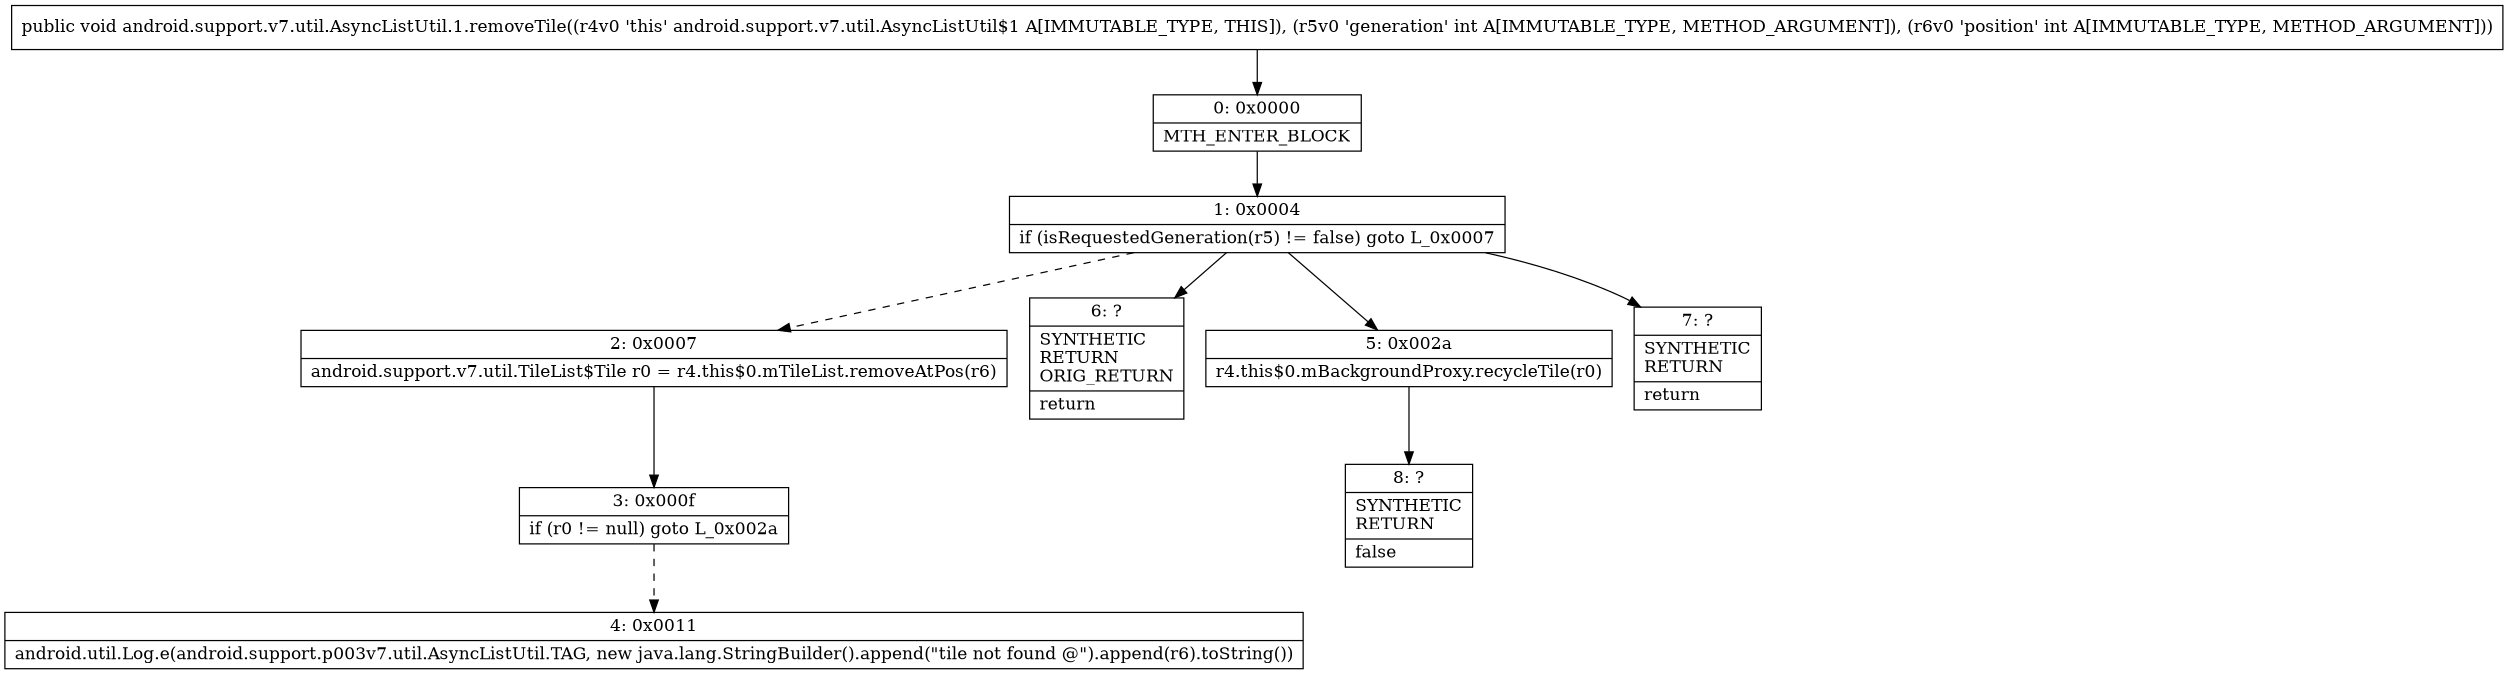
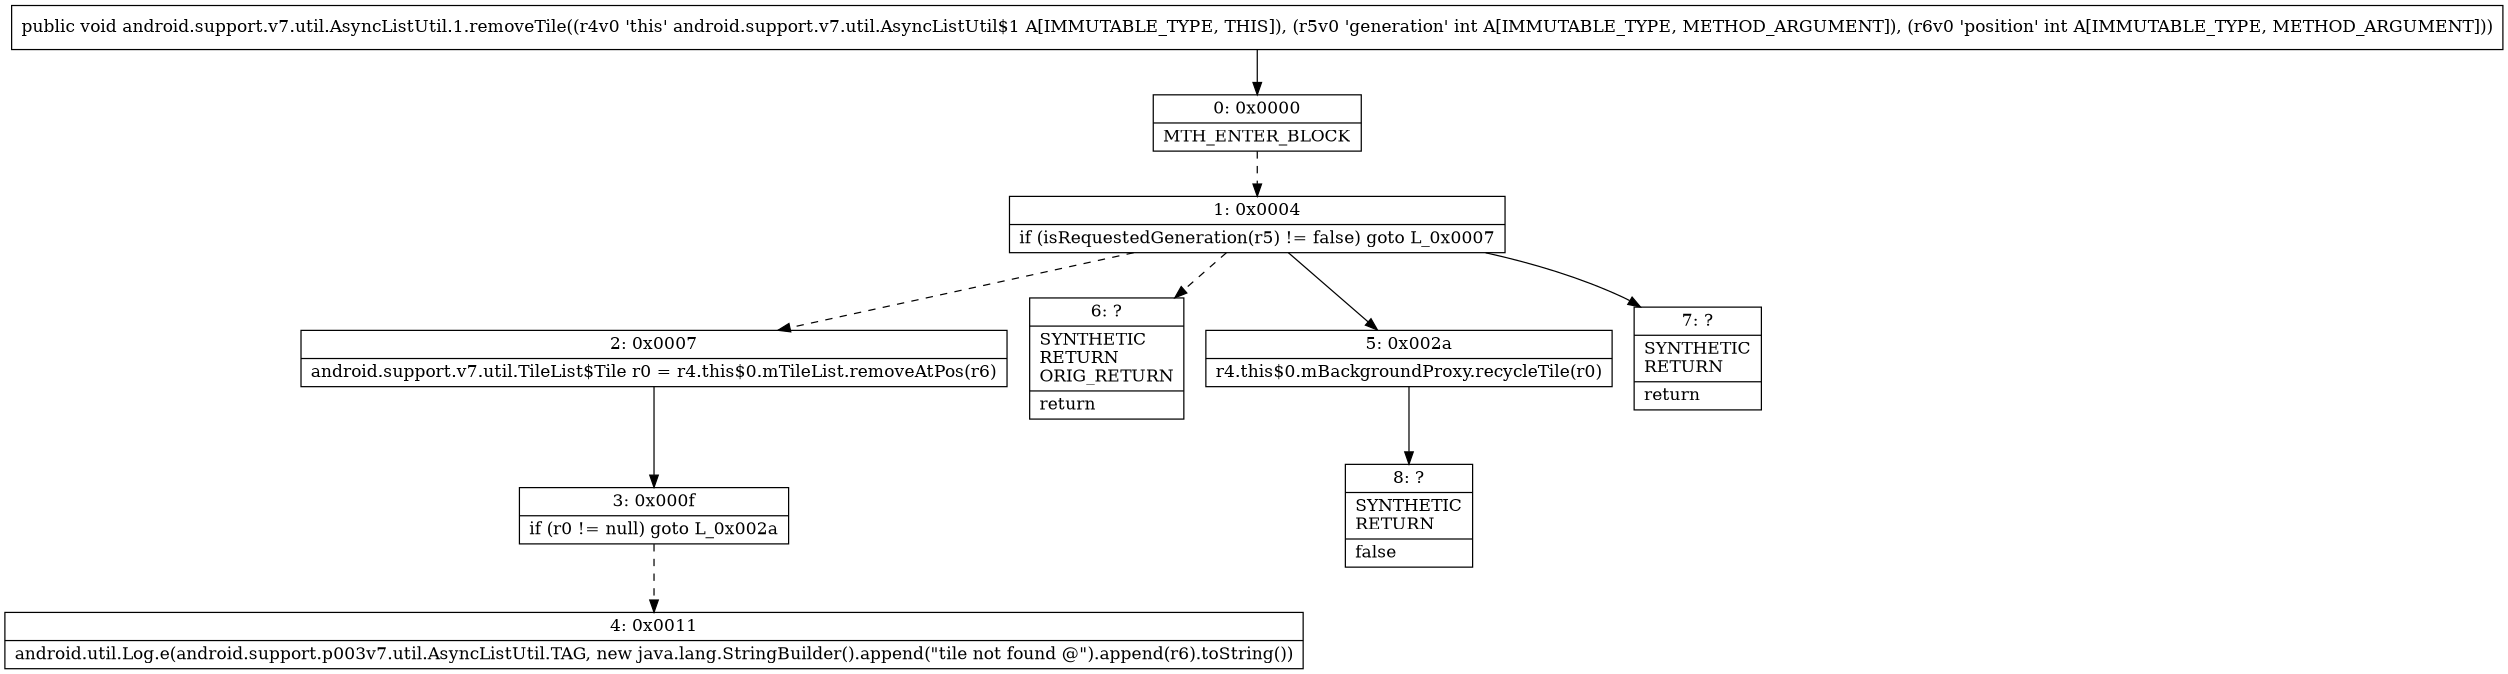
(1257, 168) -> (1257, 168)
(1205, 271) -> (1205, 271)
